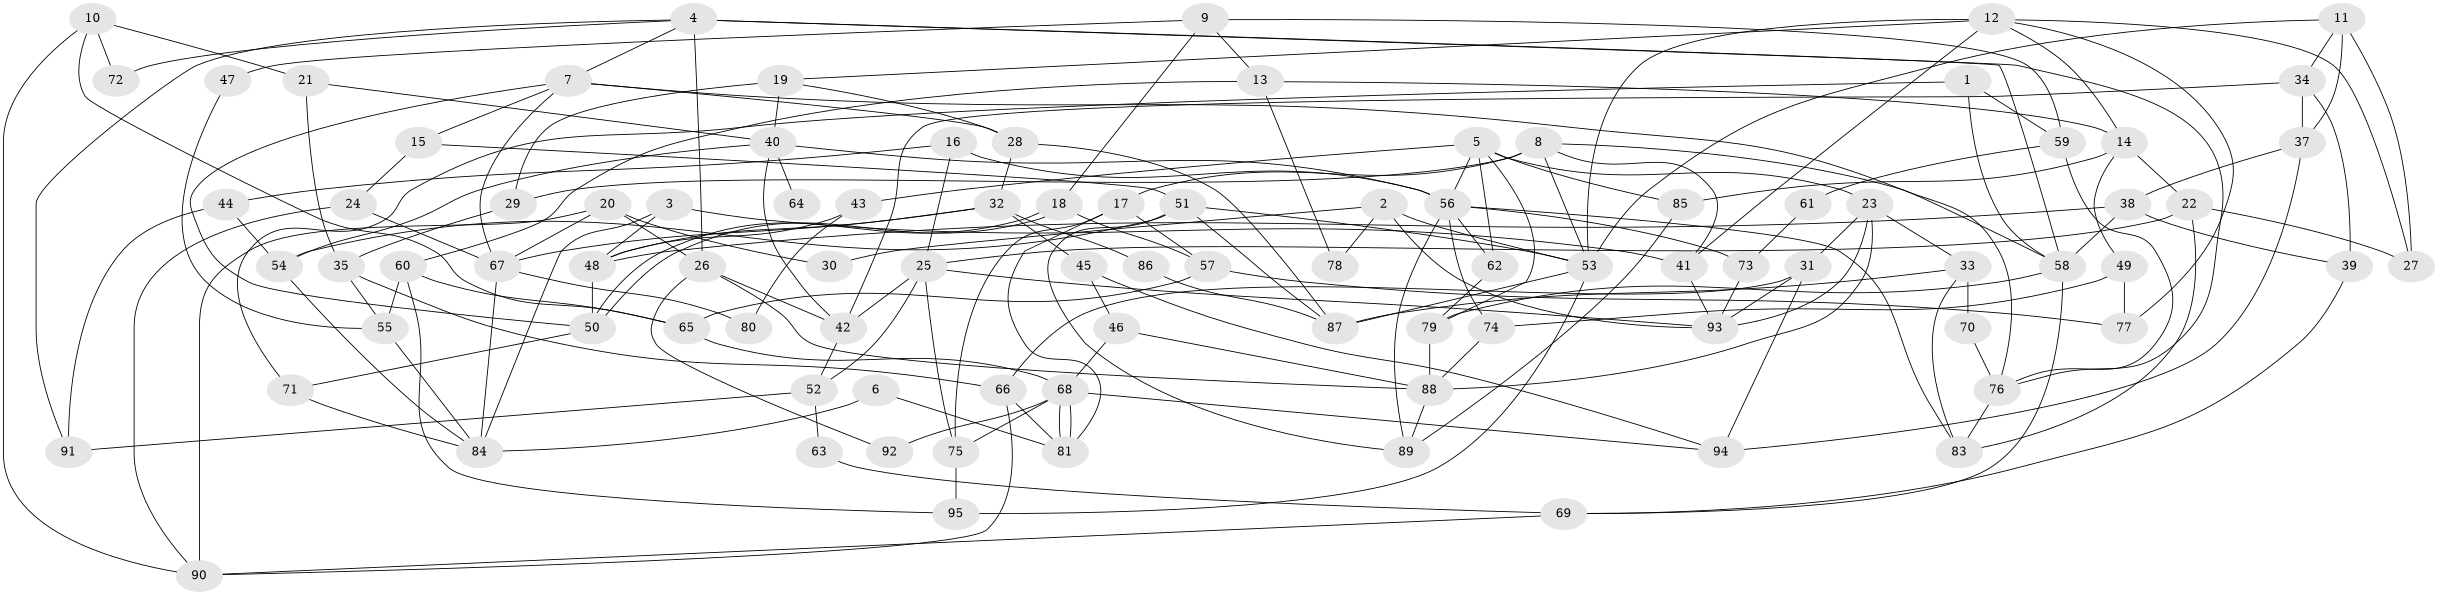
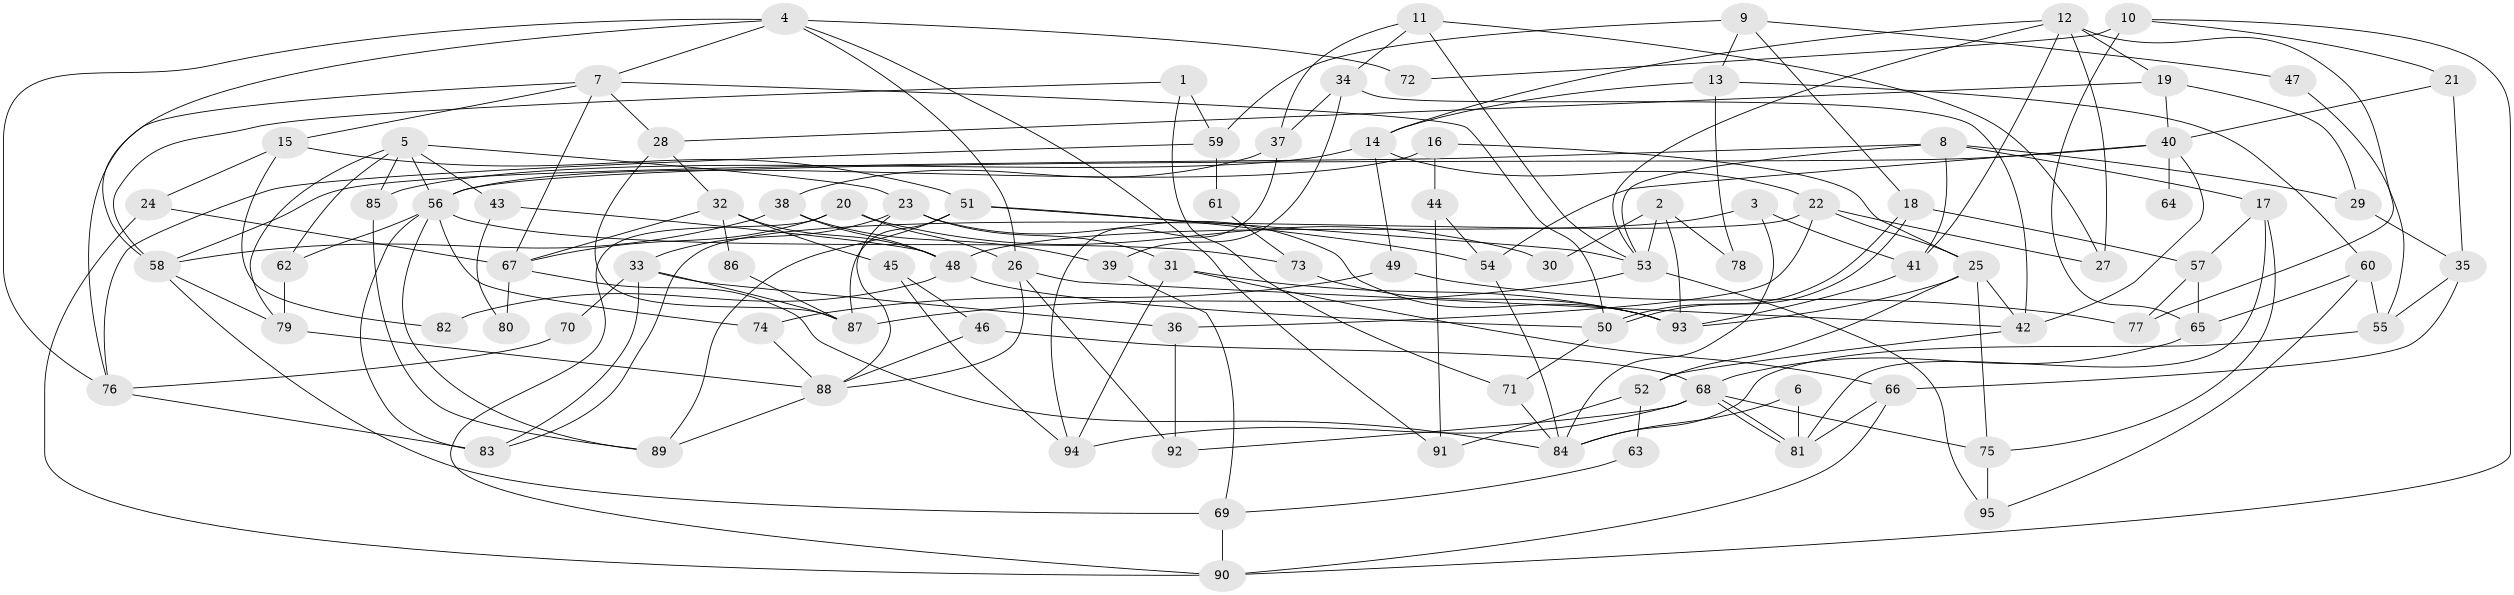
none -> (444, 328)
none -> (1175, 328)
